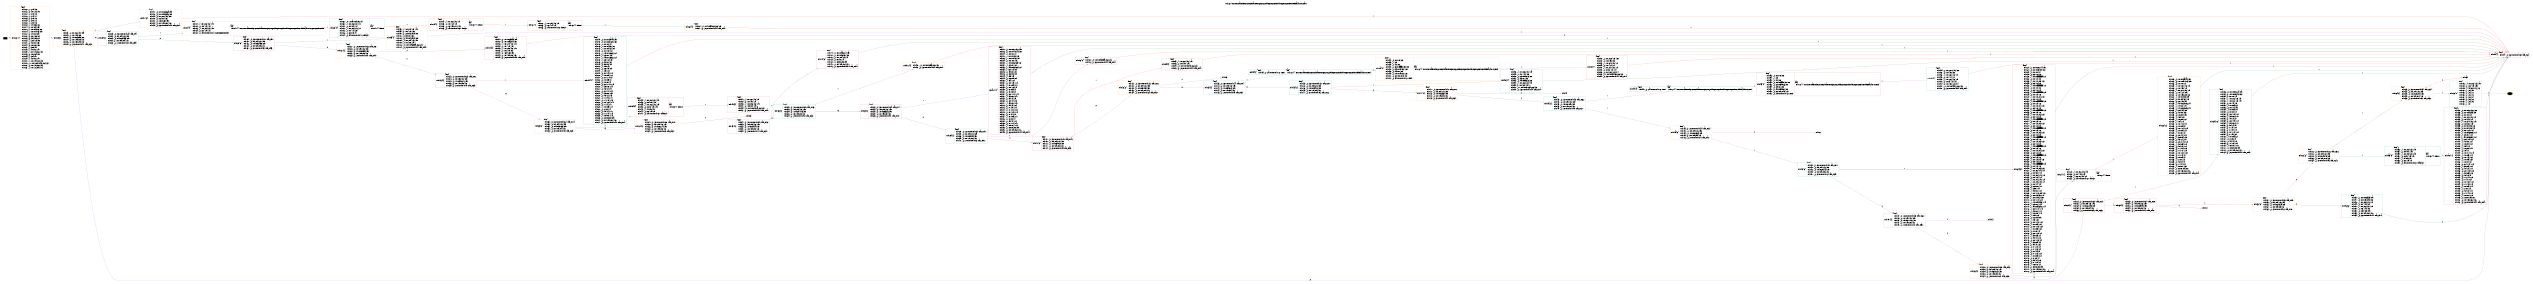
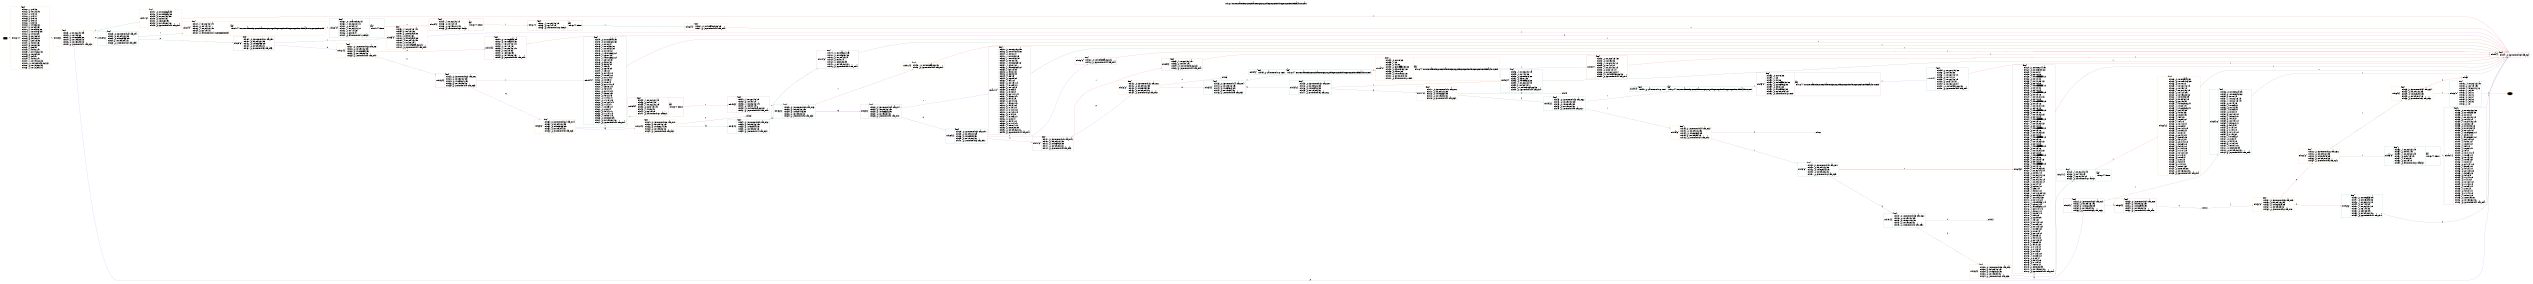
none -> (702, 126)
(2205, 205) -> (2230, 207)
